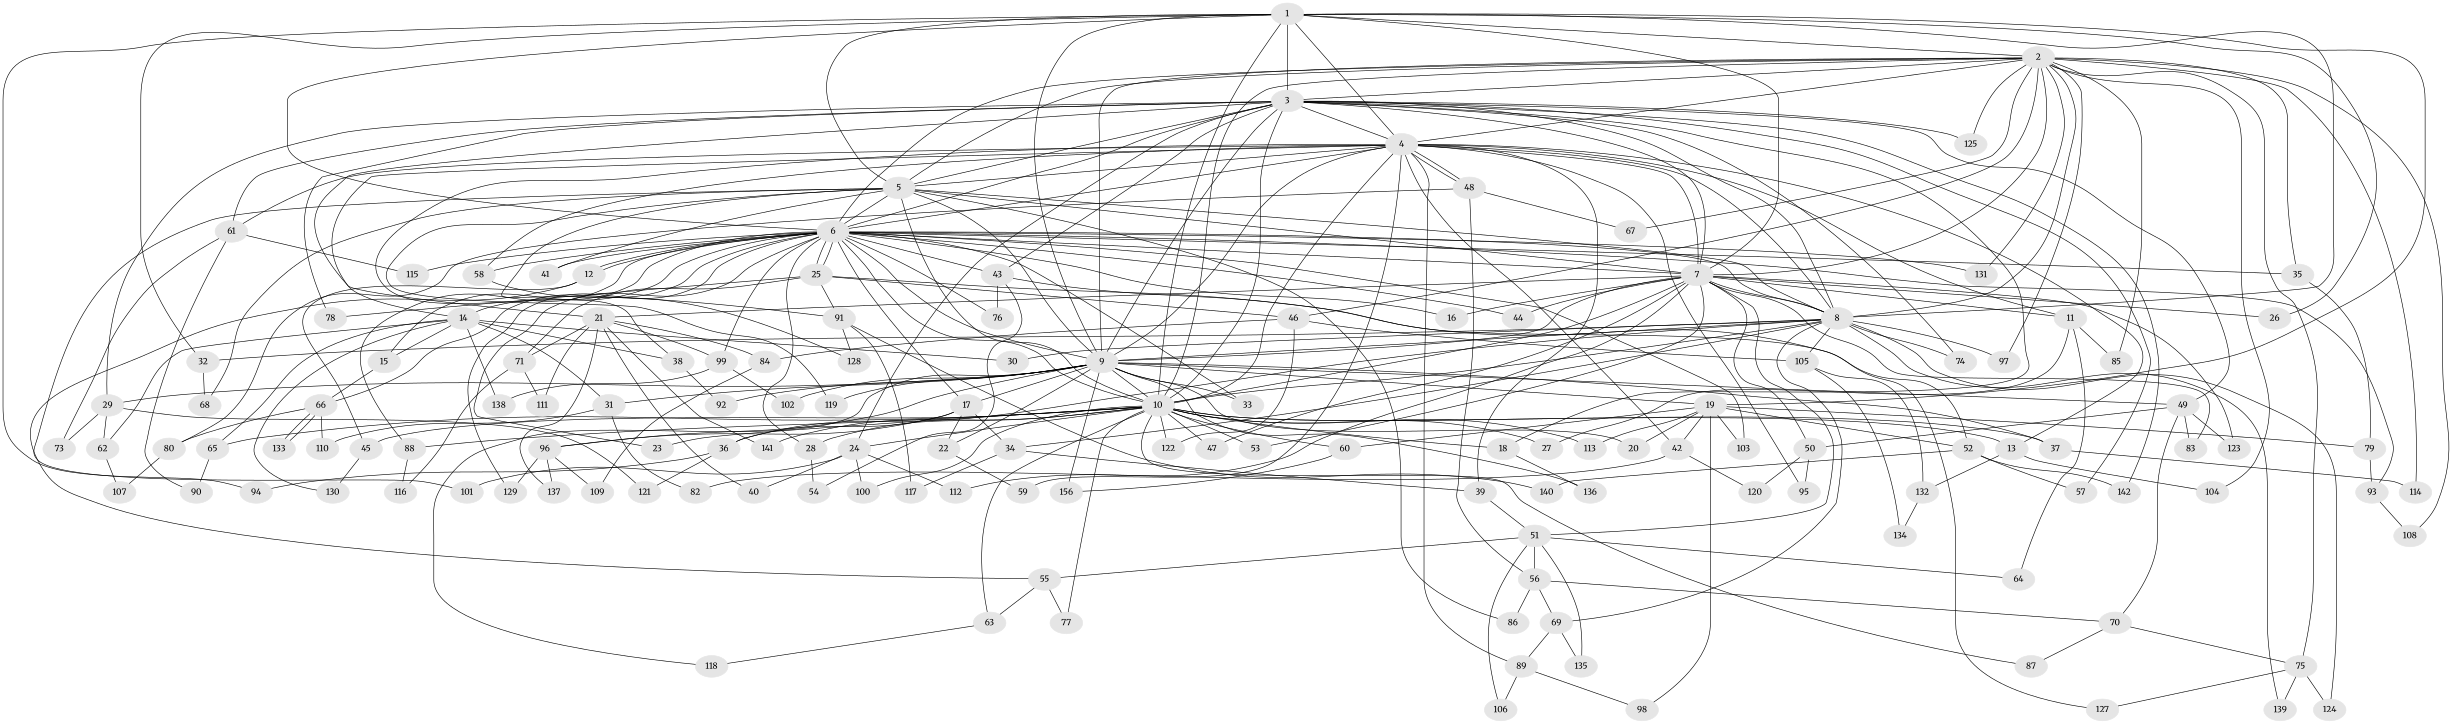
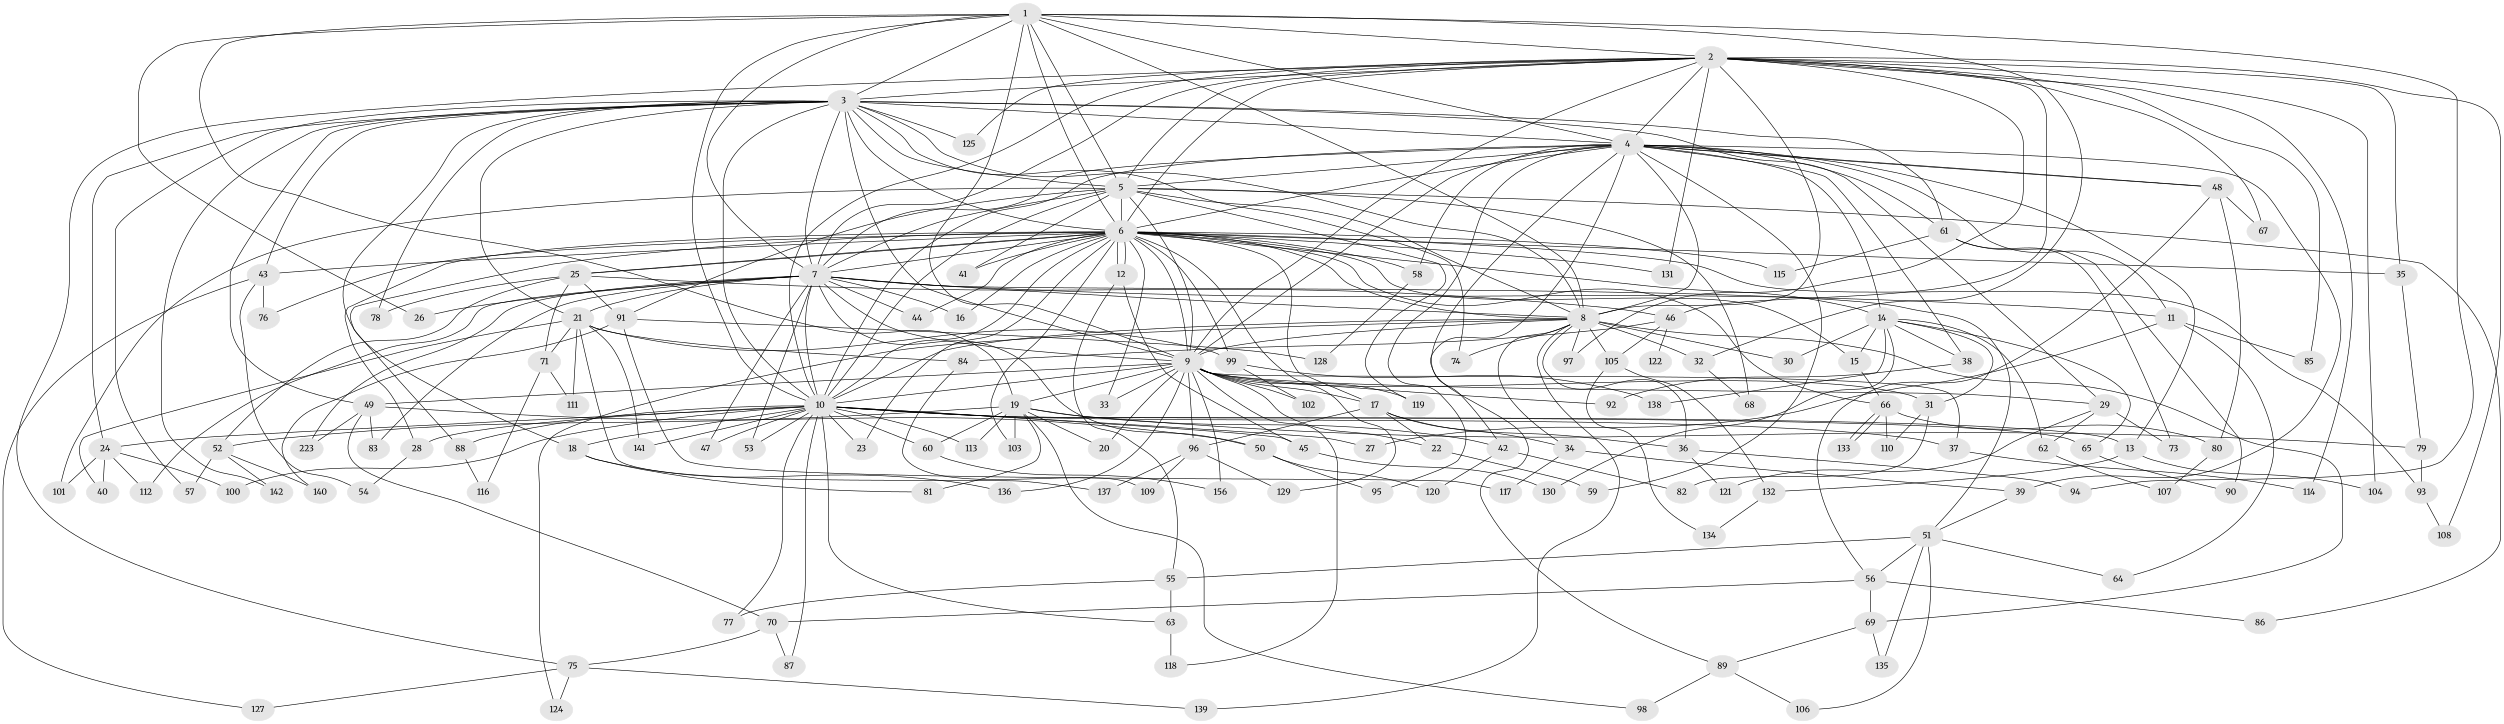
(1163, 427) -> none
(2234, 449) -> (307, 449)
none -> (928, 492)
